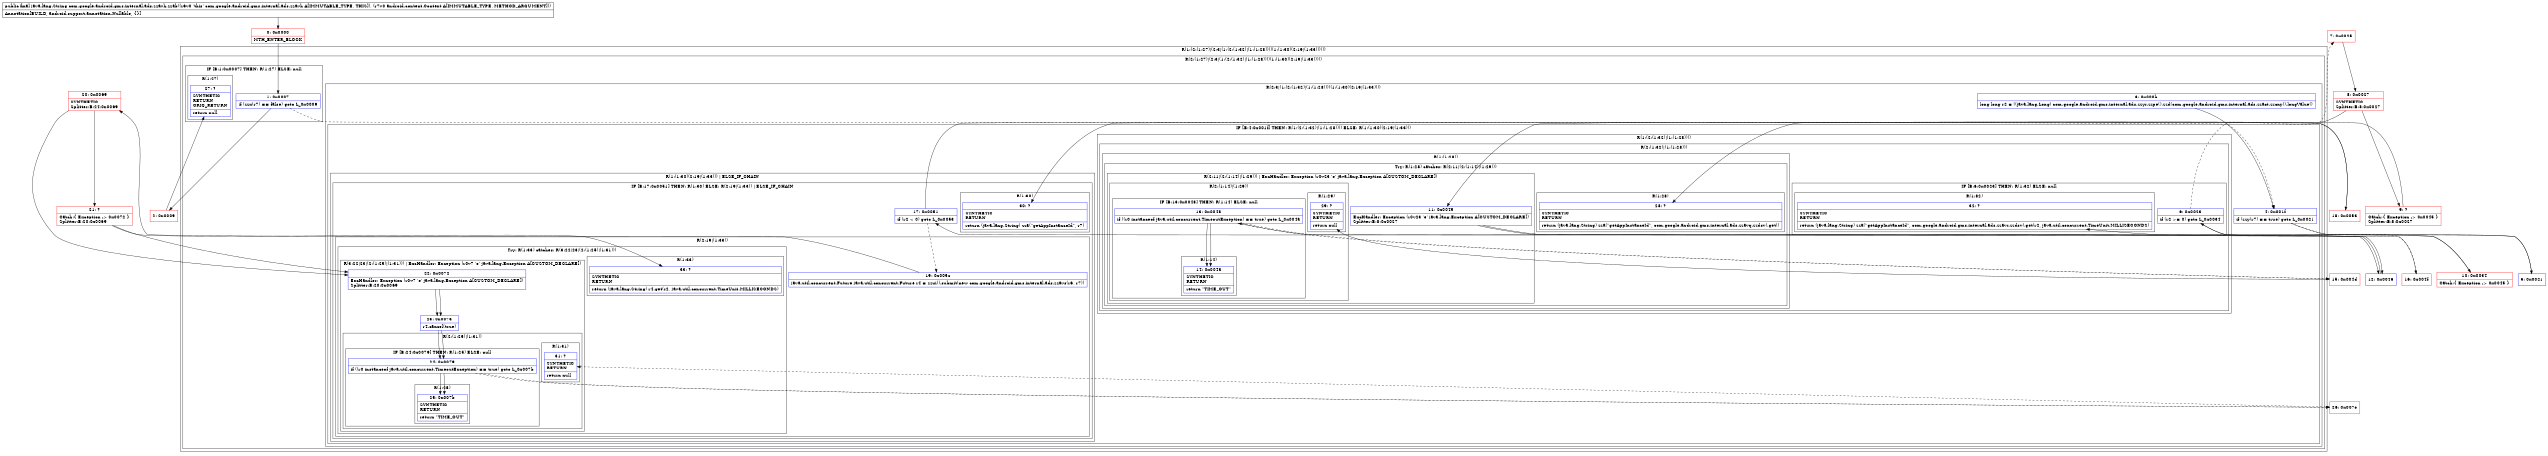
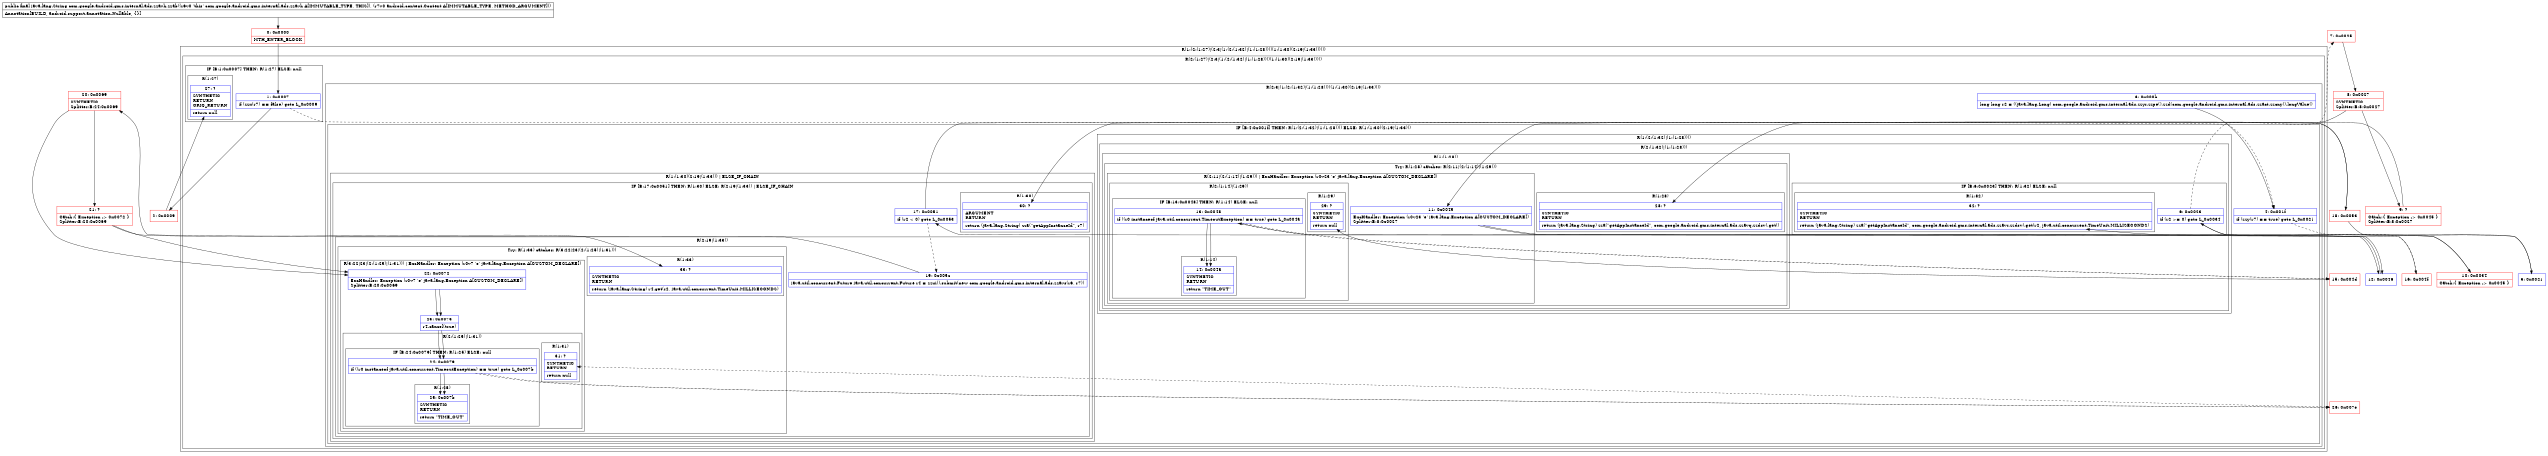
(979, 213) -> (980, 213)
(2421, 235) -> (2449, 235)
